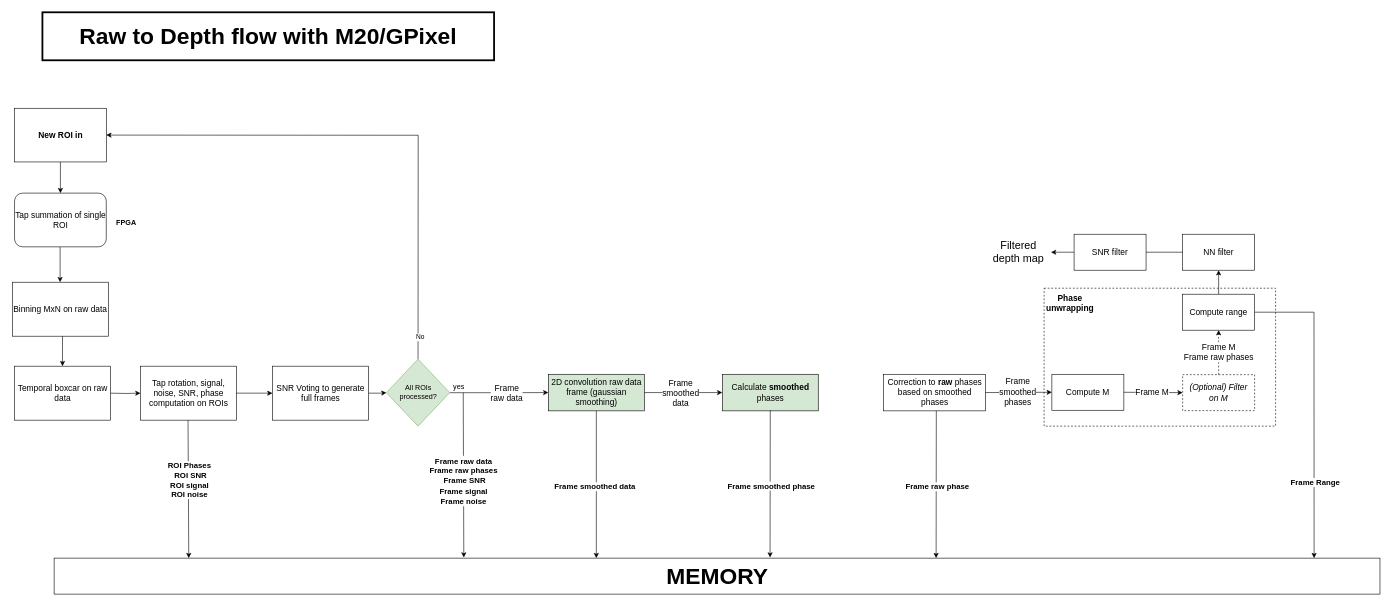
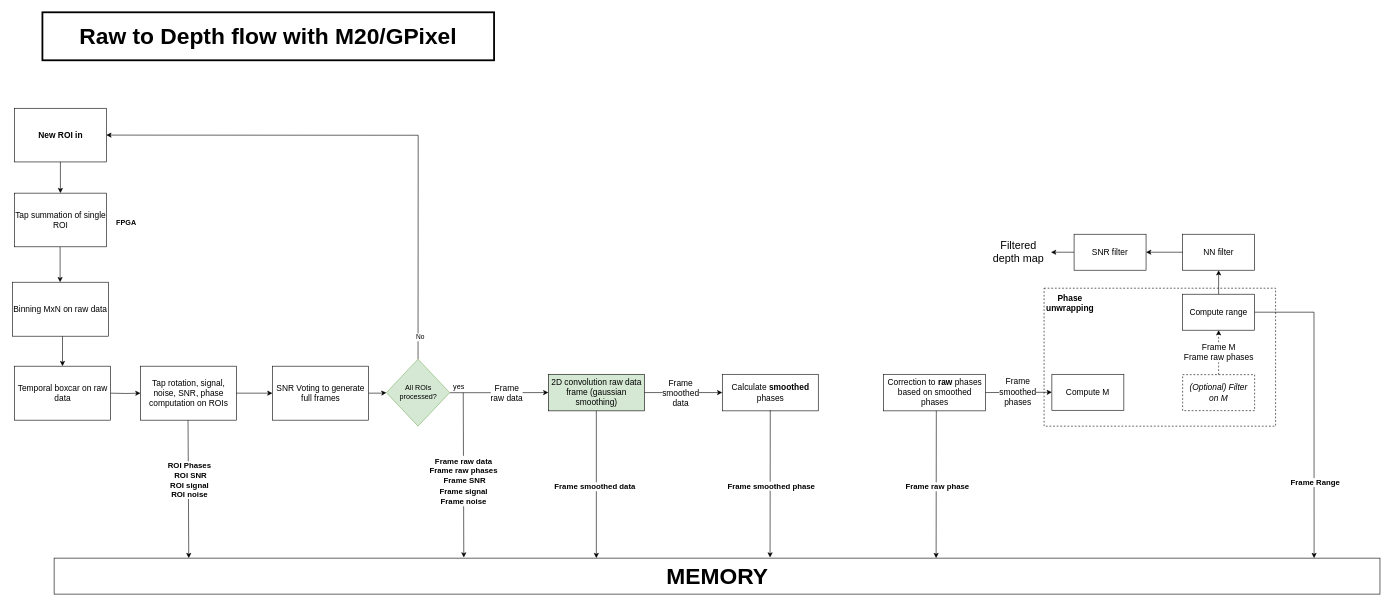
(60, 220) -> (60, 220)
(1149, 252) -> (1151, 252)
(770, 393) -> (770, 393)
(1157, 393) -> none
